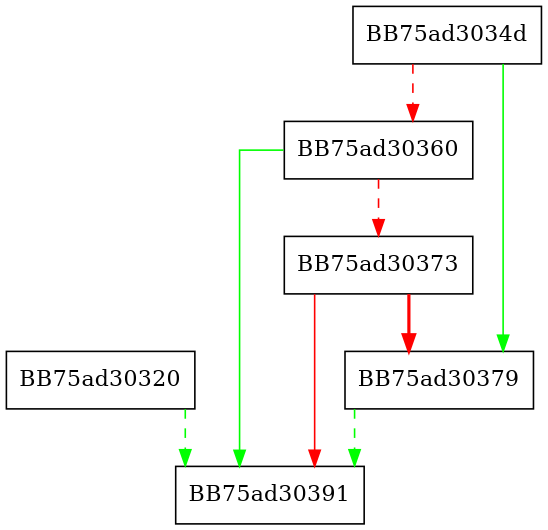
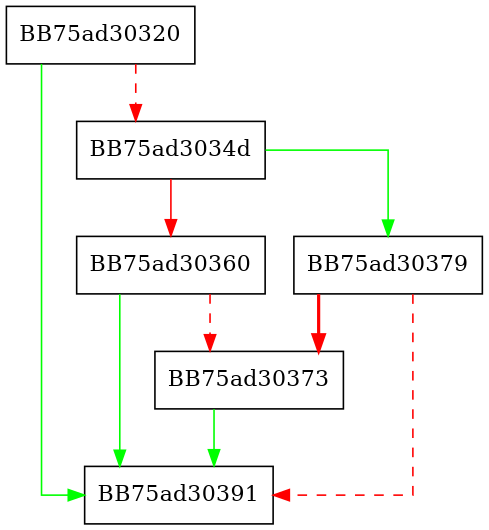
none -> (136, 84)
(413, 84) -> (171, 199)
(409, 314) -> (319, 314)
(315, 372) -> (214, 429)
(185, 429) -> (42, 293)
(355, 429) -> (413, 456)
